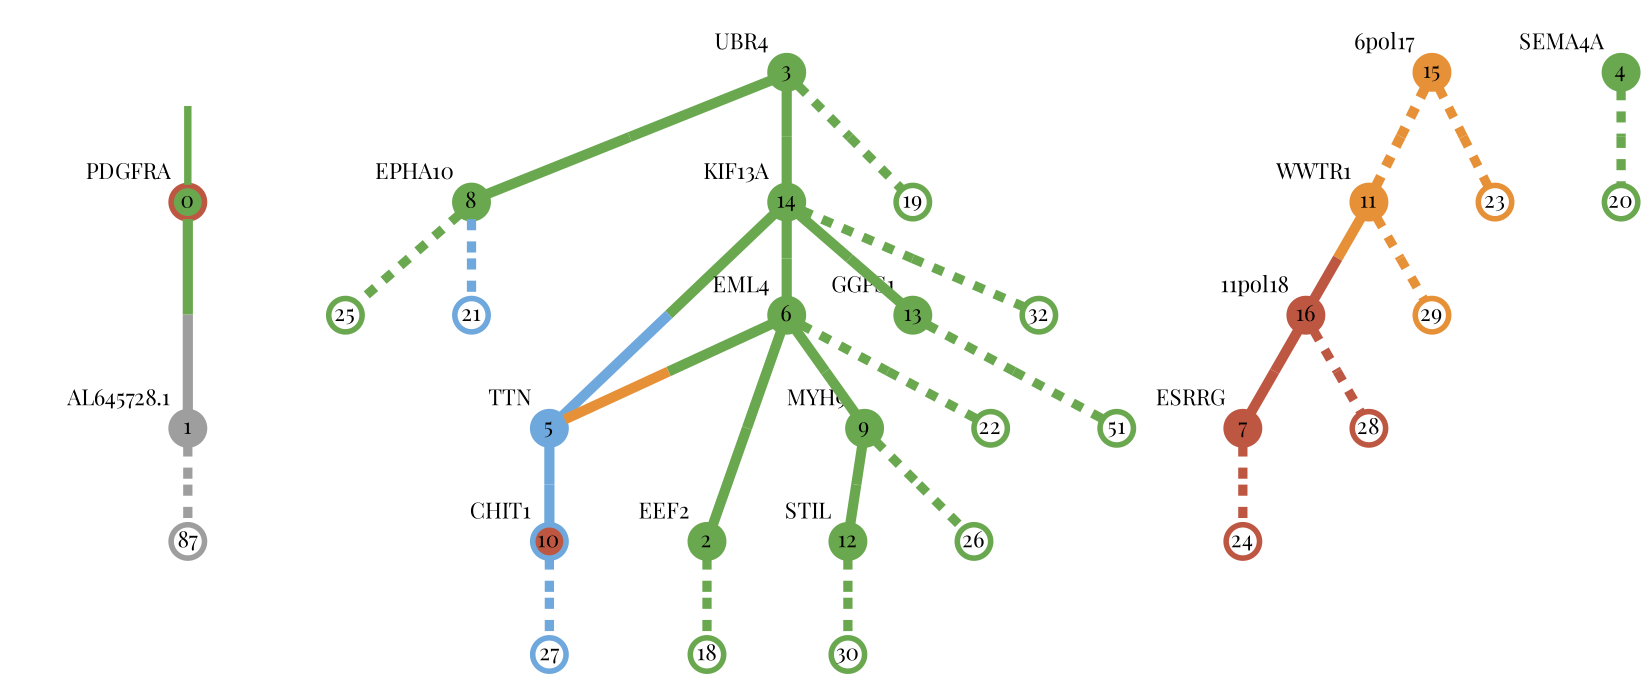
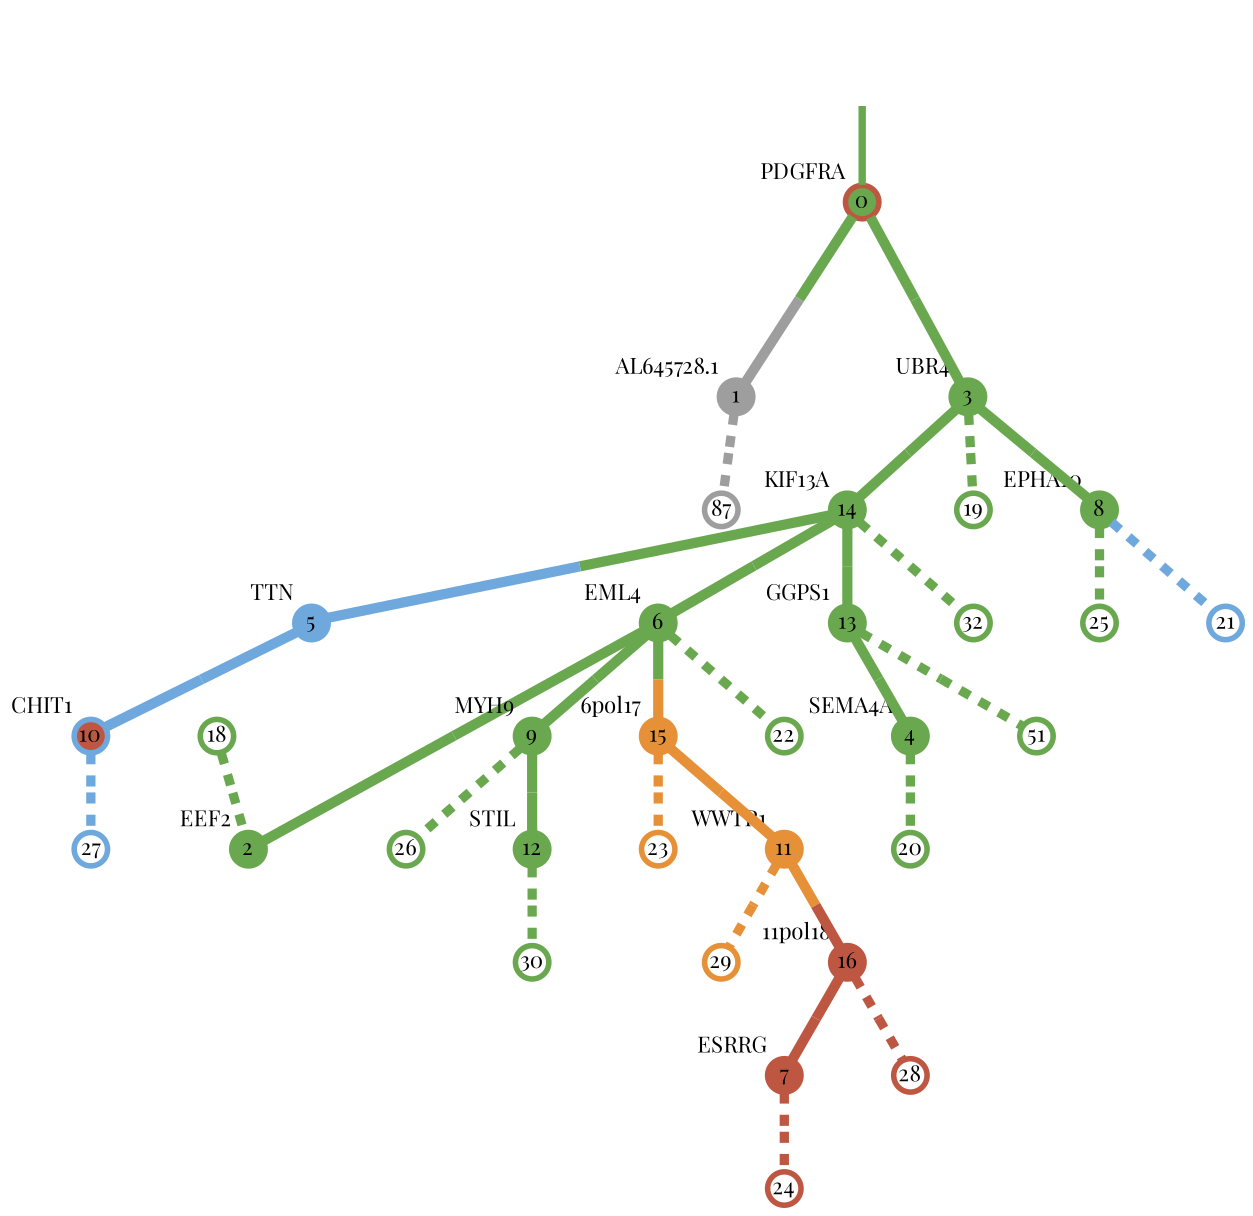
(1401, 137) -> (721, 793)
none -> (915, 299)
(668, 372) -> (658, 679)
(707, 598) -> (233, 793)
none -> (879, 679)
